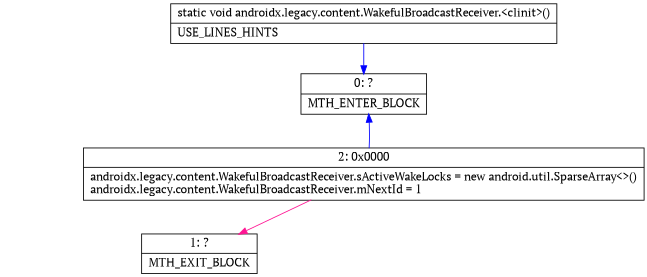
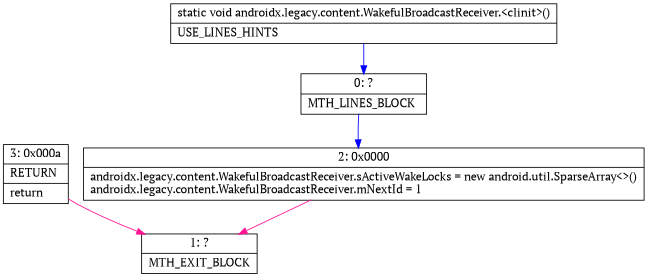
(364, 104) -> (361, 104)
(369, 135) -> (358, 127)
none -> (36, 174)
